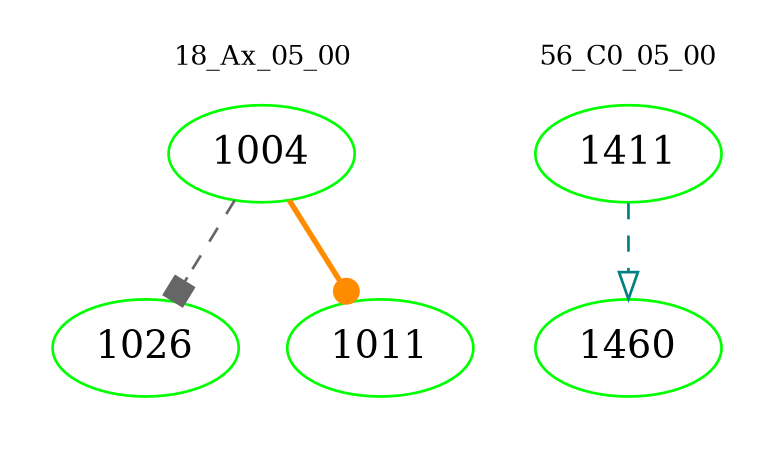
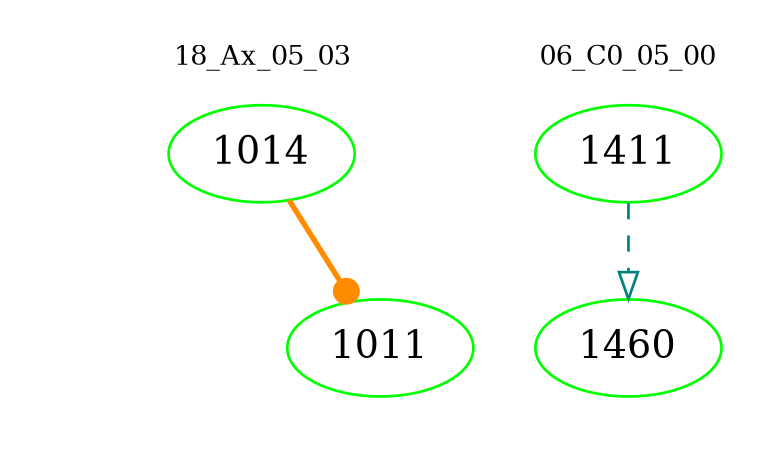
(263, 58) -> (263, 58)
(628, 58) -> (628, 58)
(262, 154) -> (262, 154)
(146, 348) -> none
